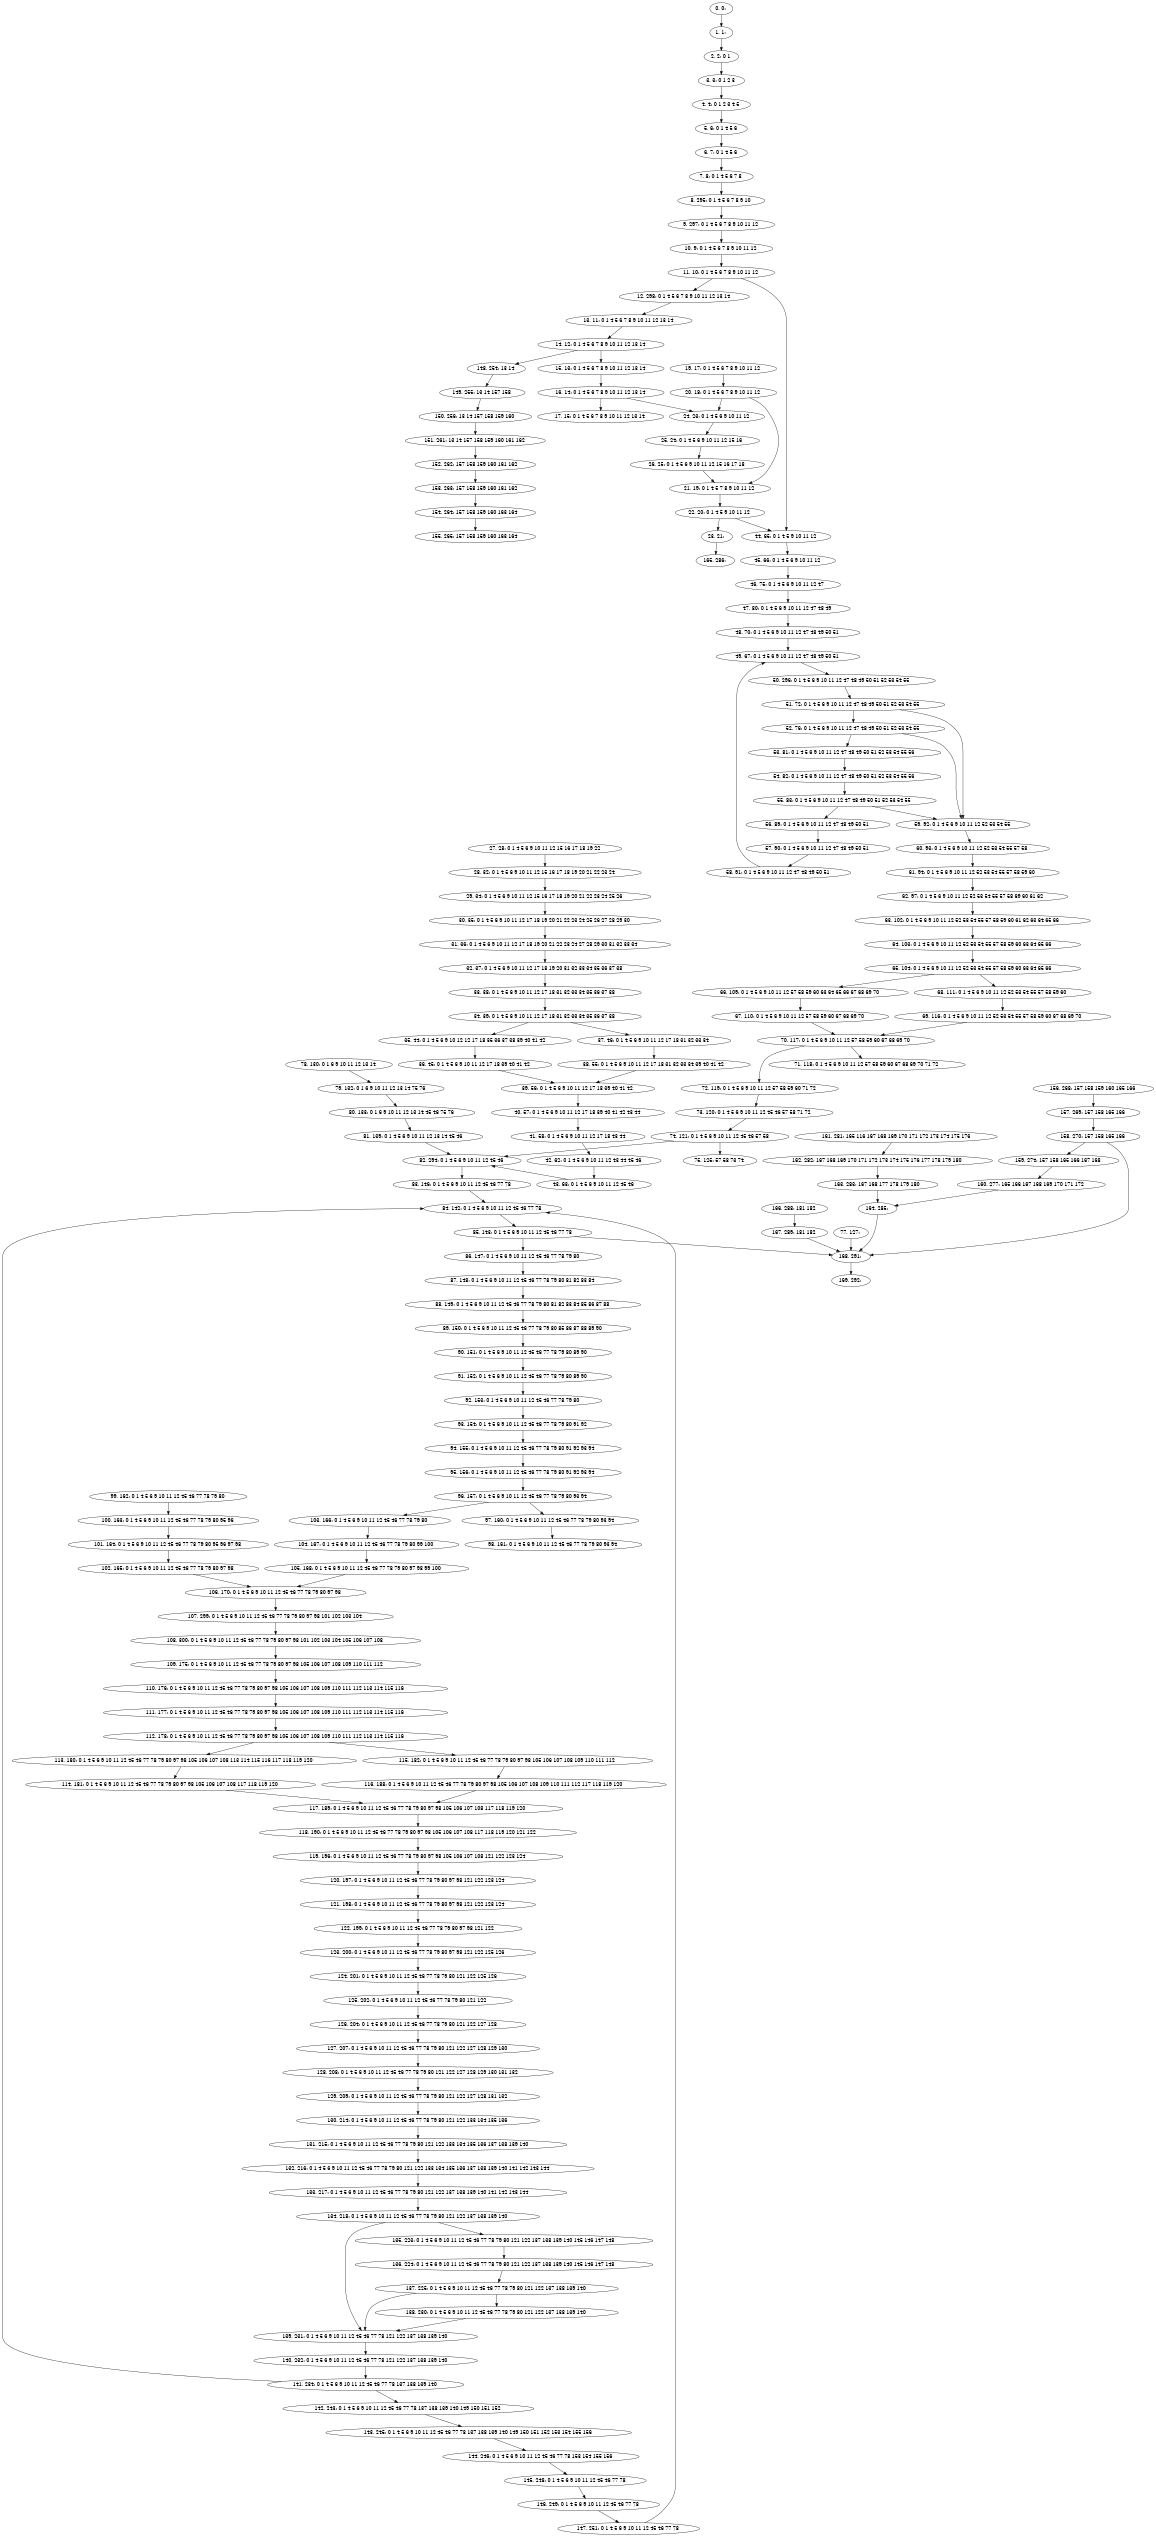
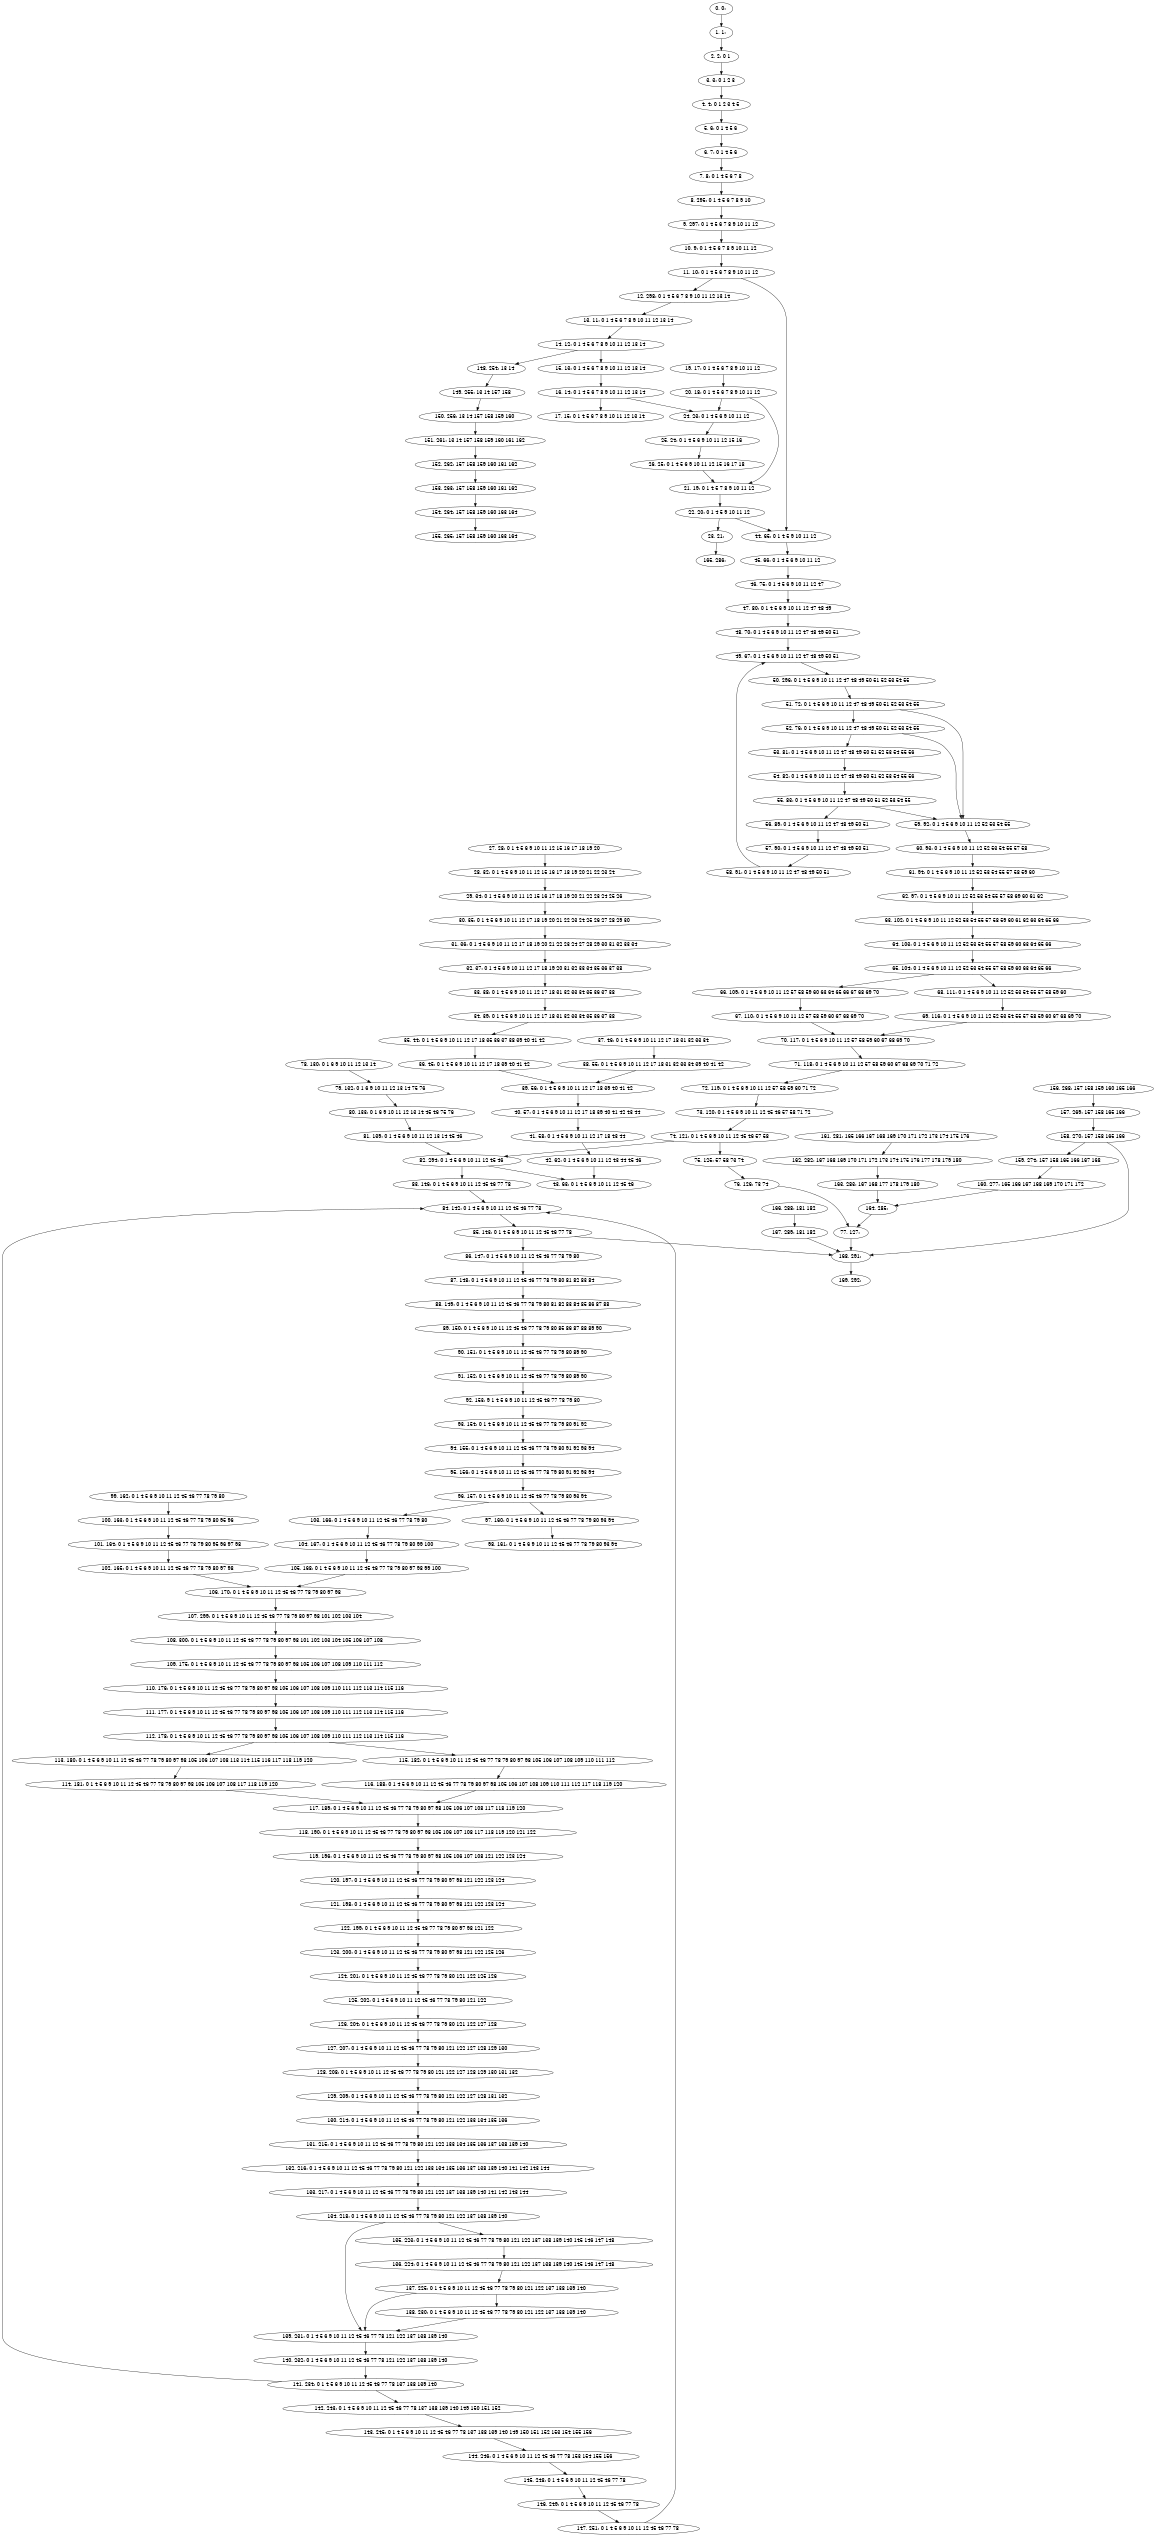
(545, 849) -> (545, 849)
(598, 1028) -> none
(475, 1041) -> (475, 1041)
(774, 1054) -> (815, 1076)
(896, 1137) -> (896, 1137)
(531, 1173) -> (525, 1173)
none -> (752, 1185)
(874, 1234) -> (866, 1220)
(523, 1401) -> (523, 1401)
